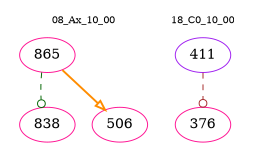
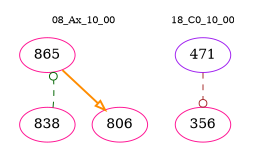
(203, 55) -> (203, 55)
(41, 86) -> (54, 94)
(120, 125) -> (120, 125)
(203, 125) -> (203, 125)
